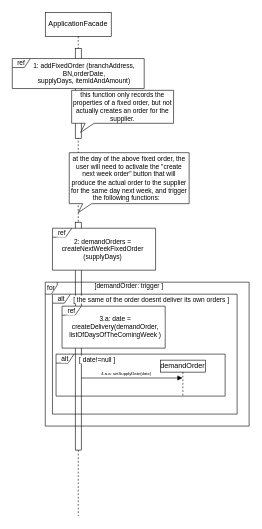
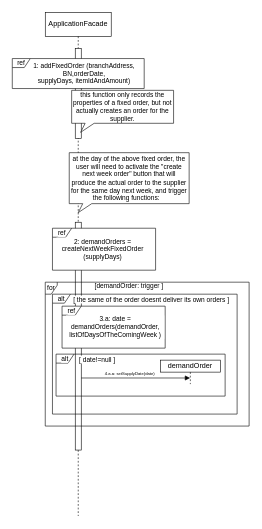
(116, 327) -> (116, 327)
(183, 378) -> (191, 372)
